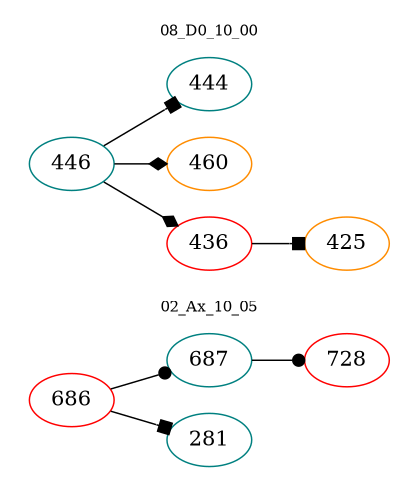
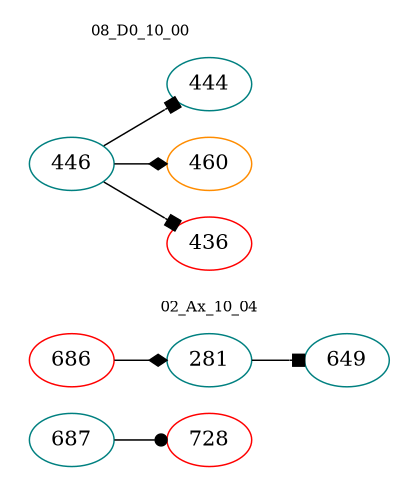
(133, 199) -> (134, 200)
(347, 244) -> none
(209, 308) -> (209, 308)
none -> (347, 360)
(135, 382) -> none
(133, 418) -> (132, 360)
